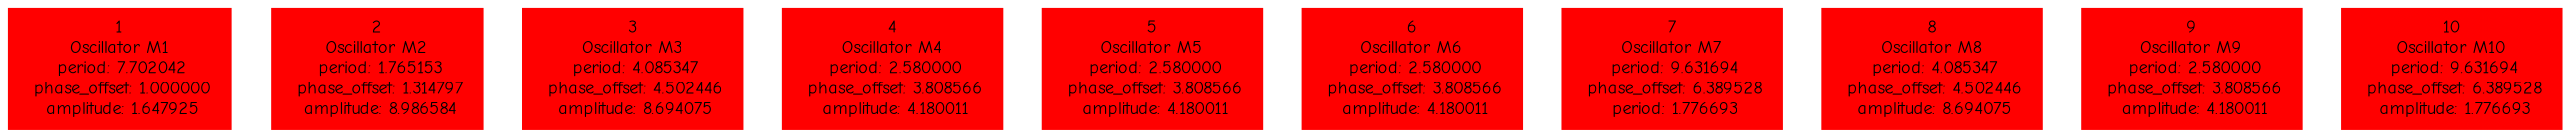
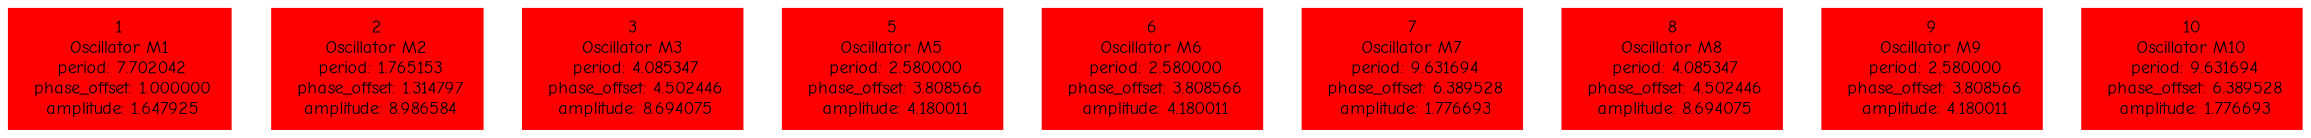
(893, 69) -> none
(1672, 108) -> (1412, 108)
